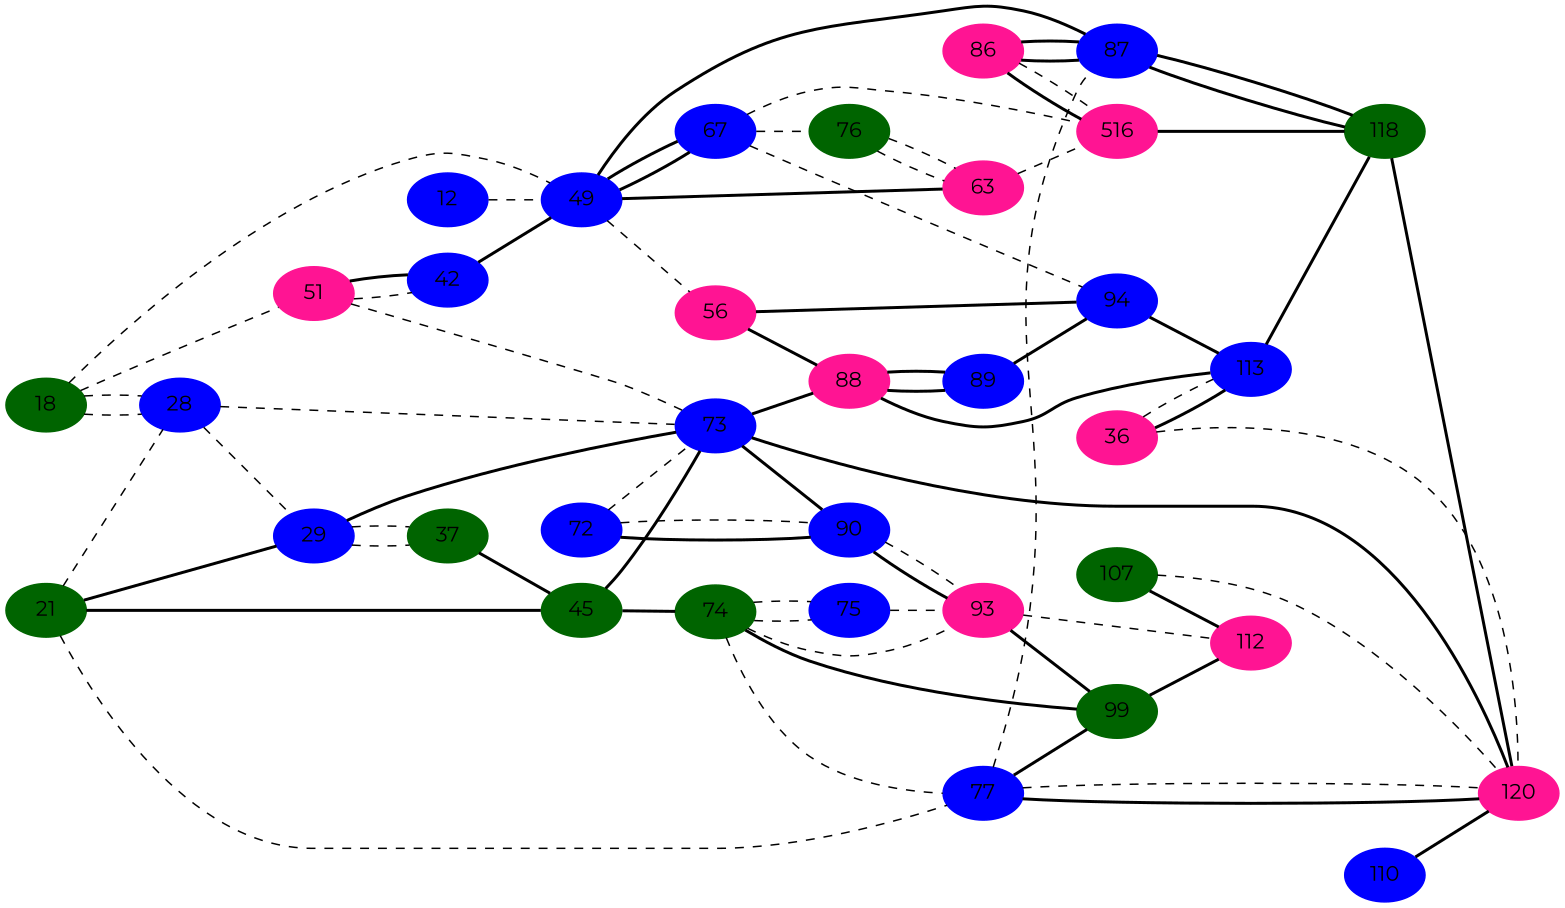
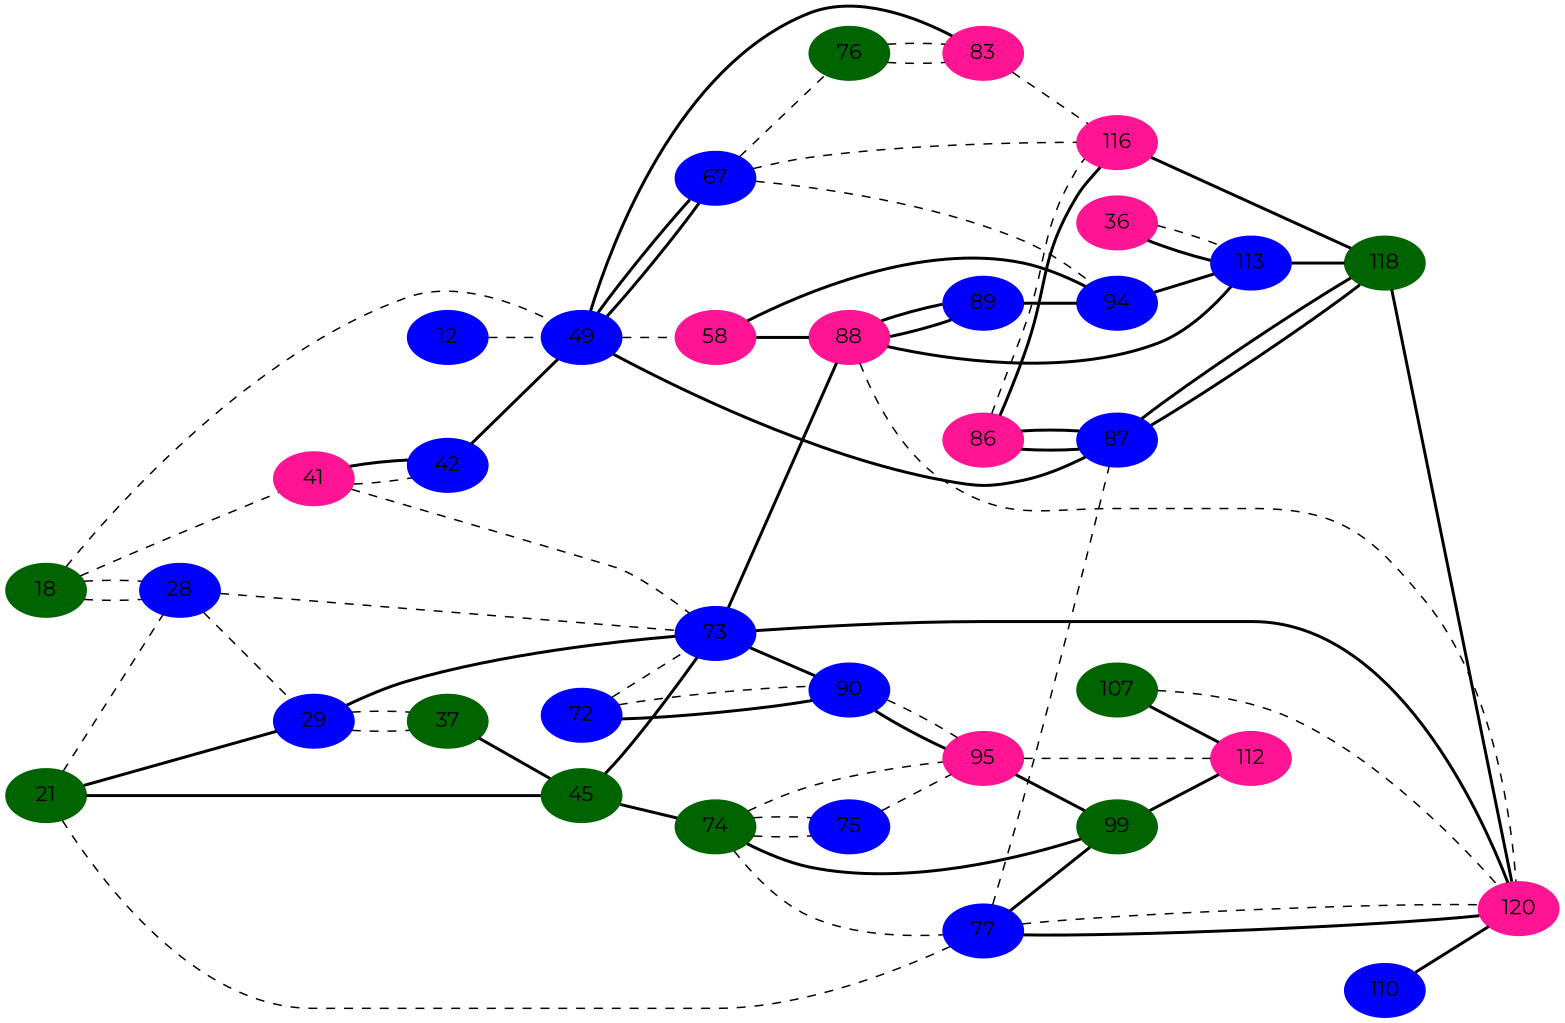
(1117, 131) -> (1117, 143)
(983, 188) -> (983, 53)
(314, 294) -> (314, 479)
(715, 313) -> (715, 337)
(1433, 494) -> (1274, 509)
(983, 610) -> (983, 758)
